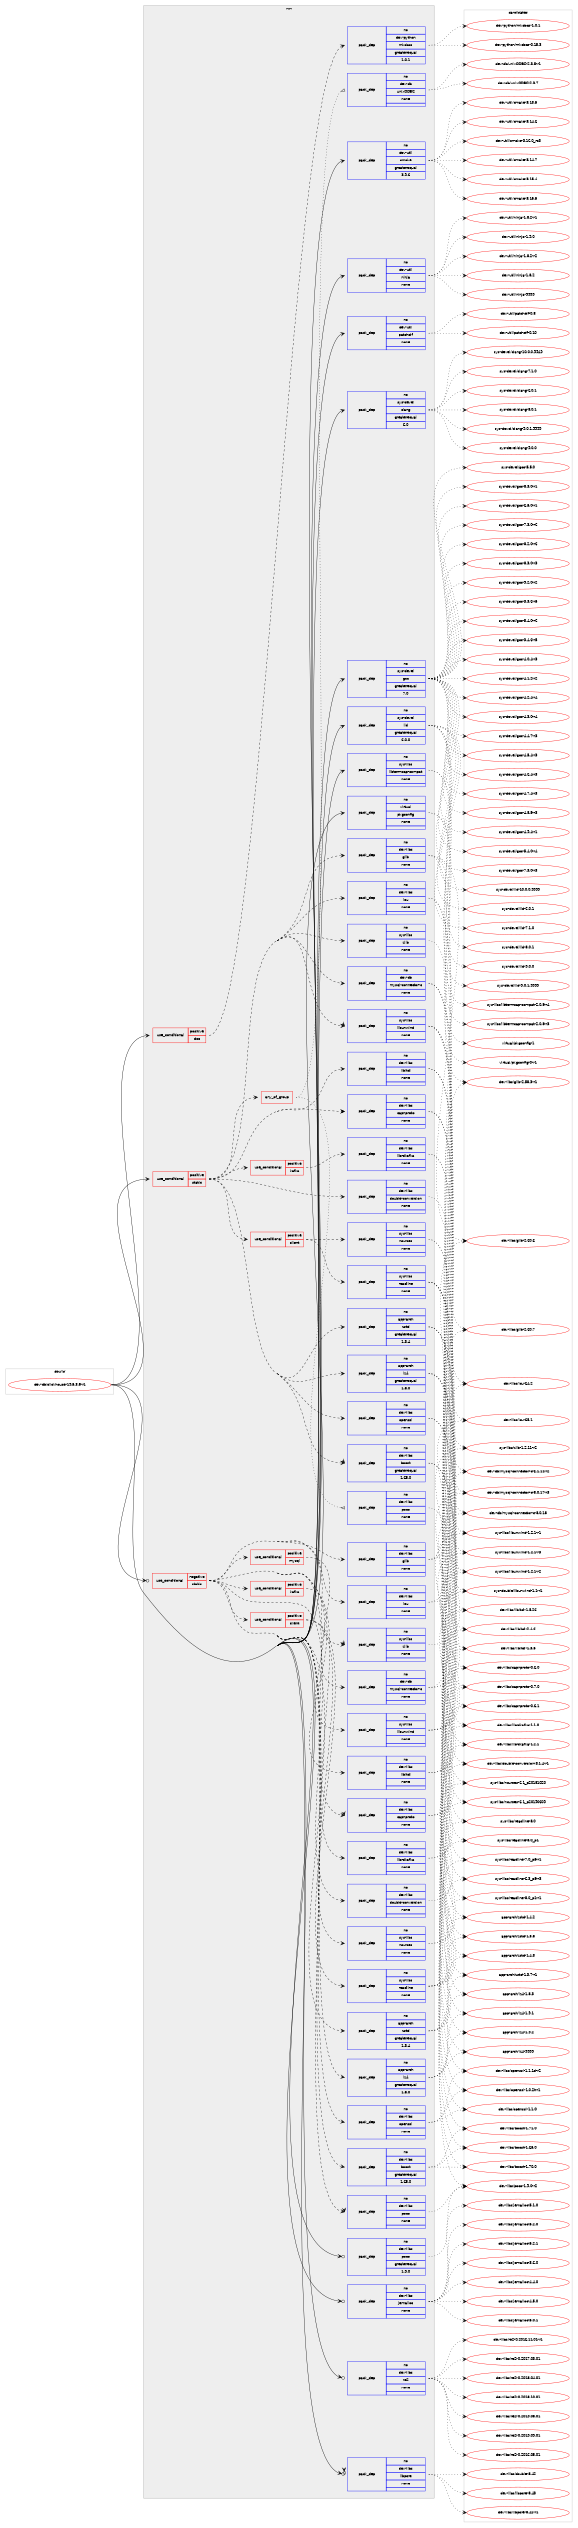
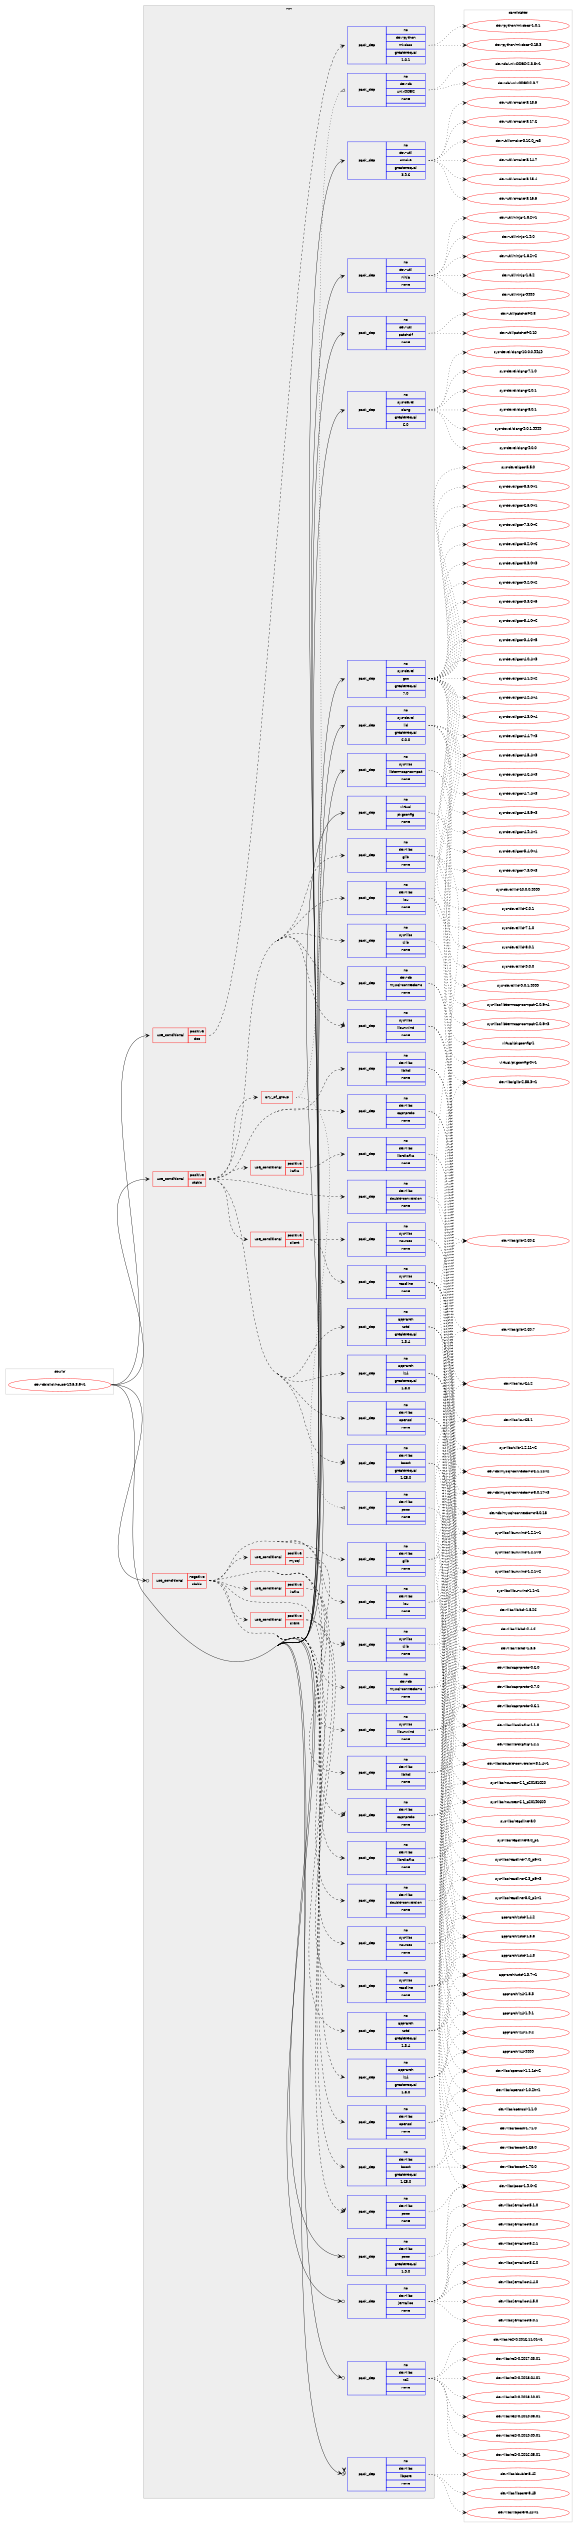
(518, 122) -> (518, 122)
(518, 1591) -> (518, 1591)
